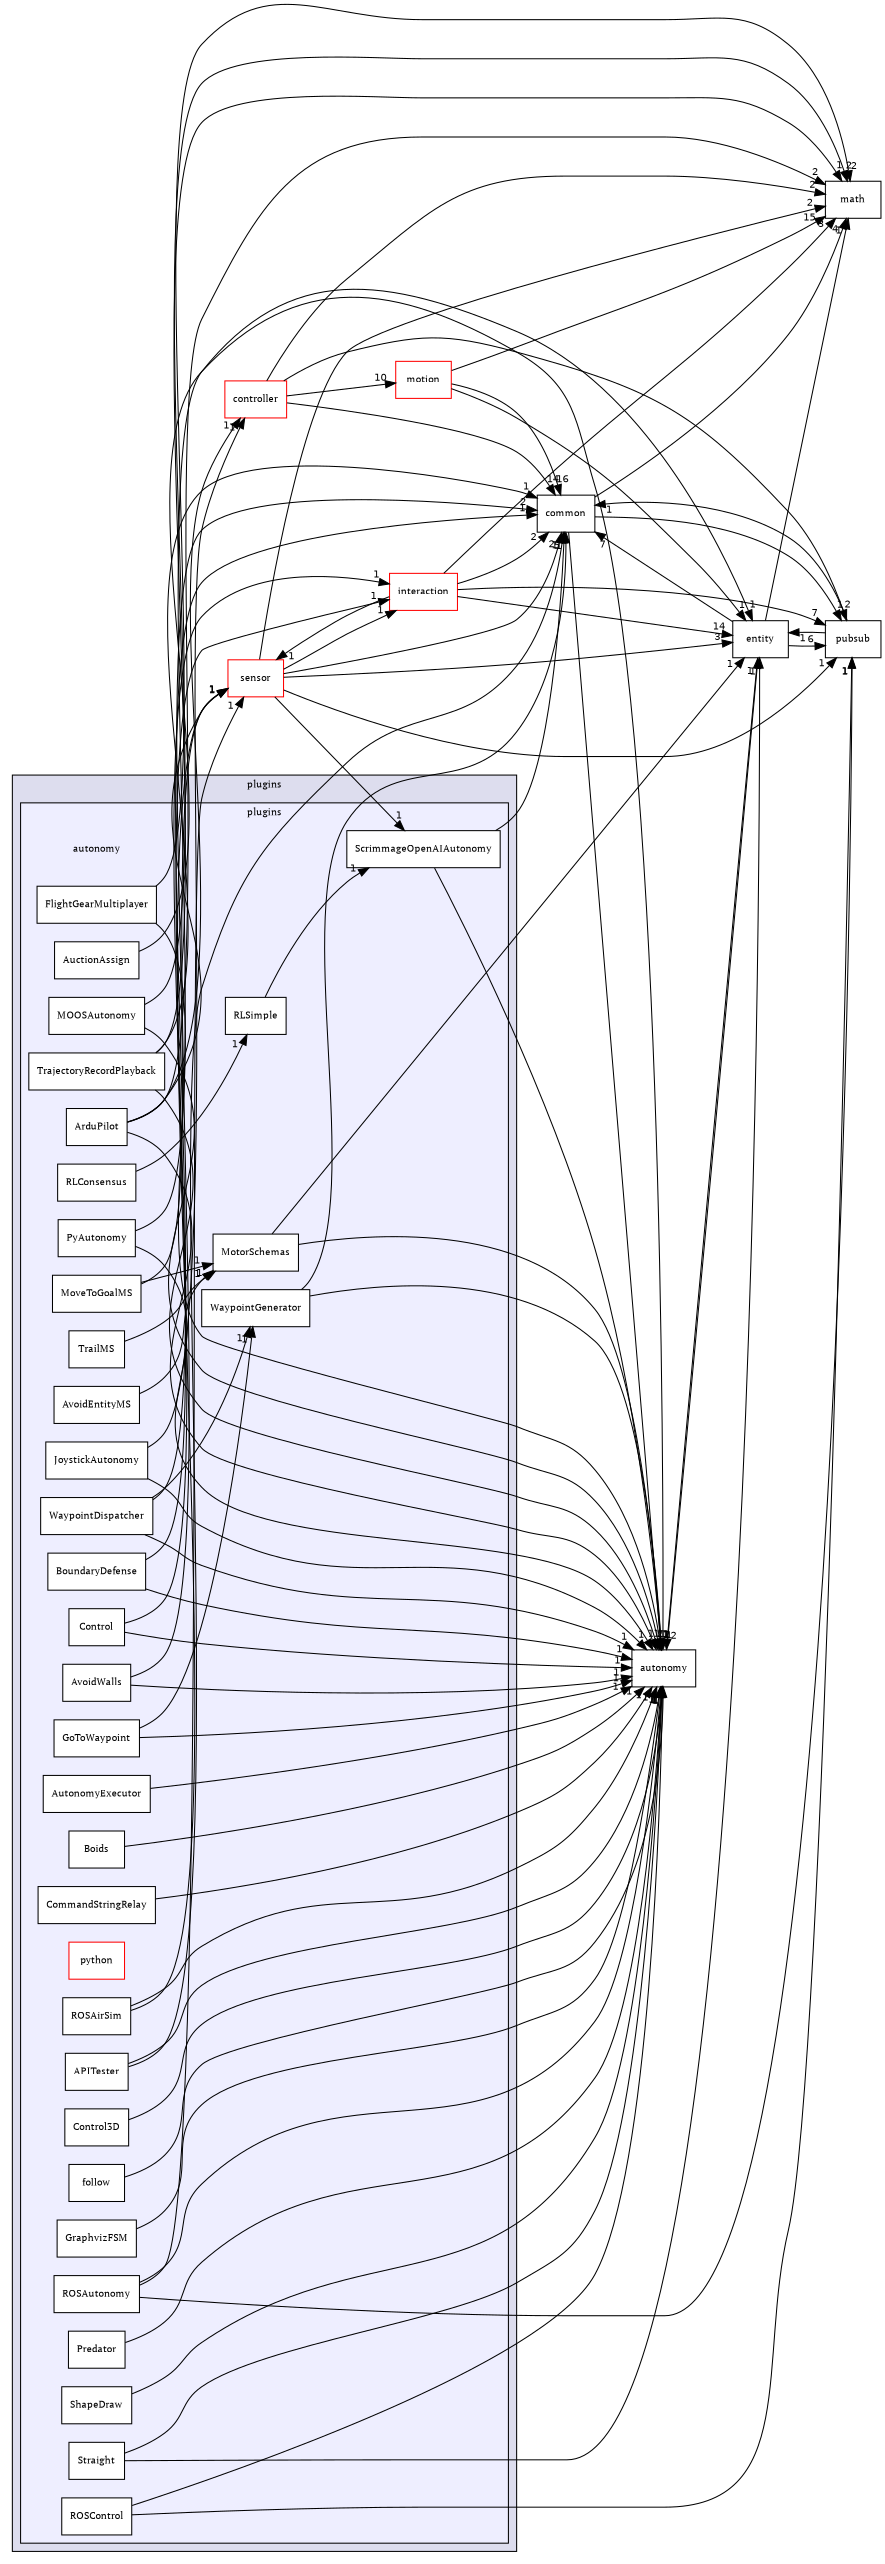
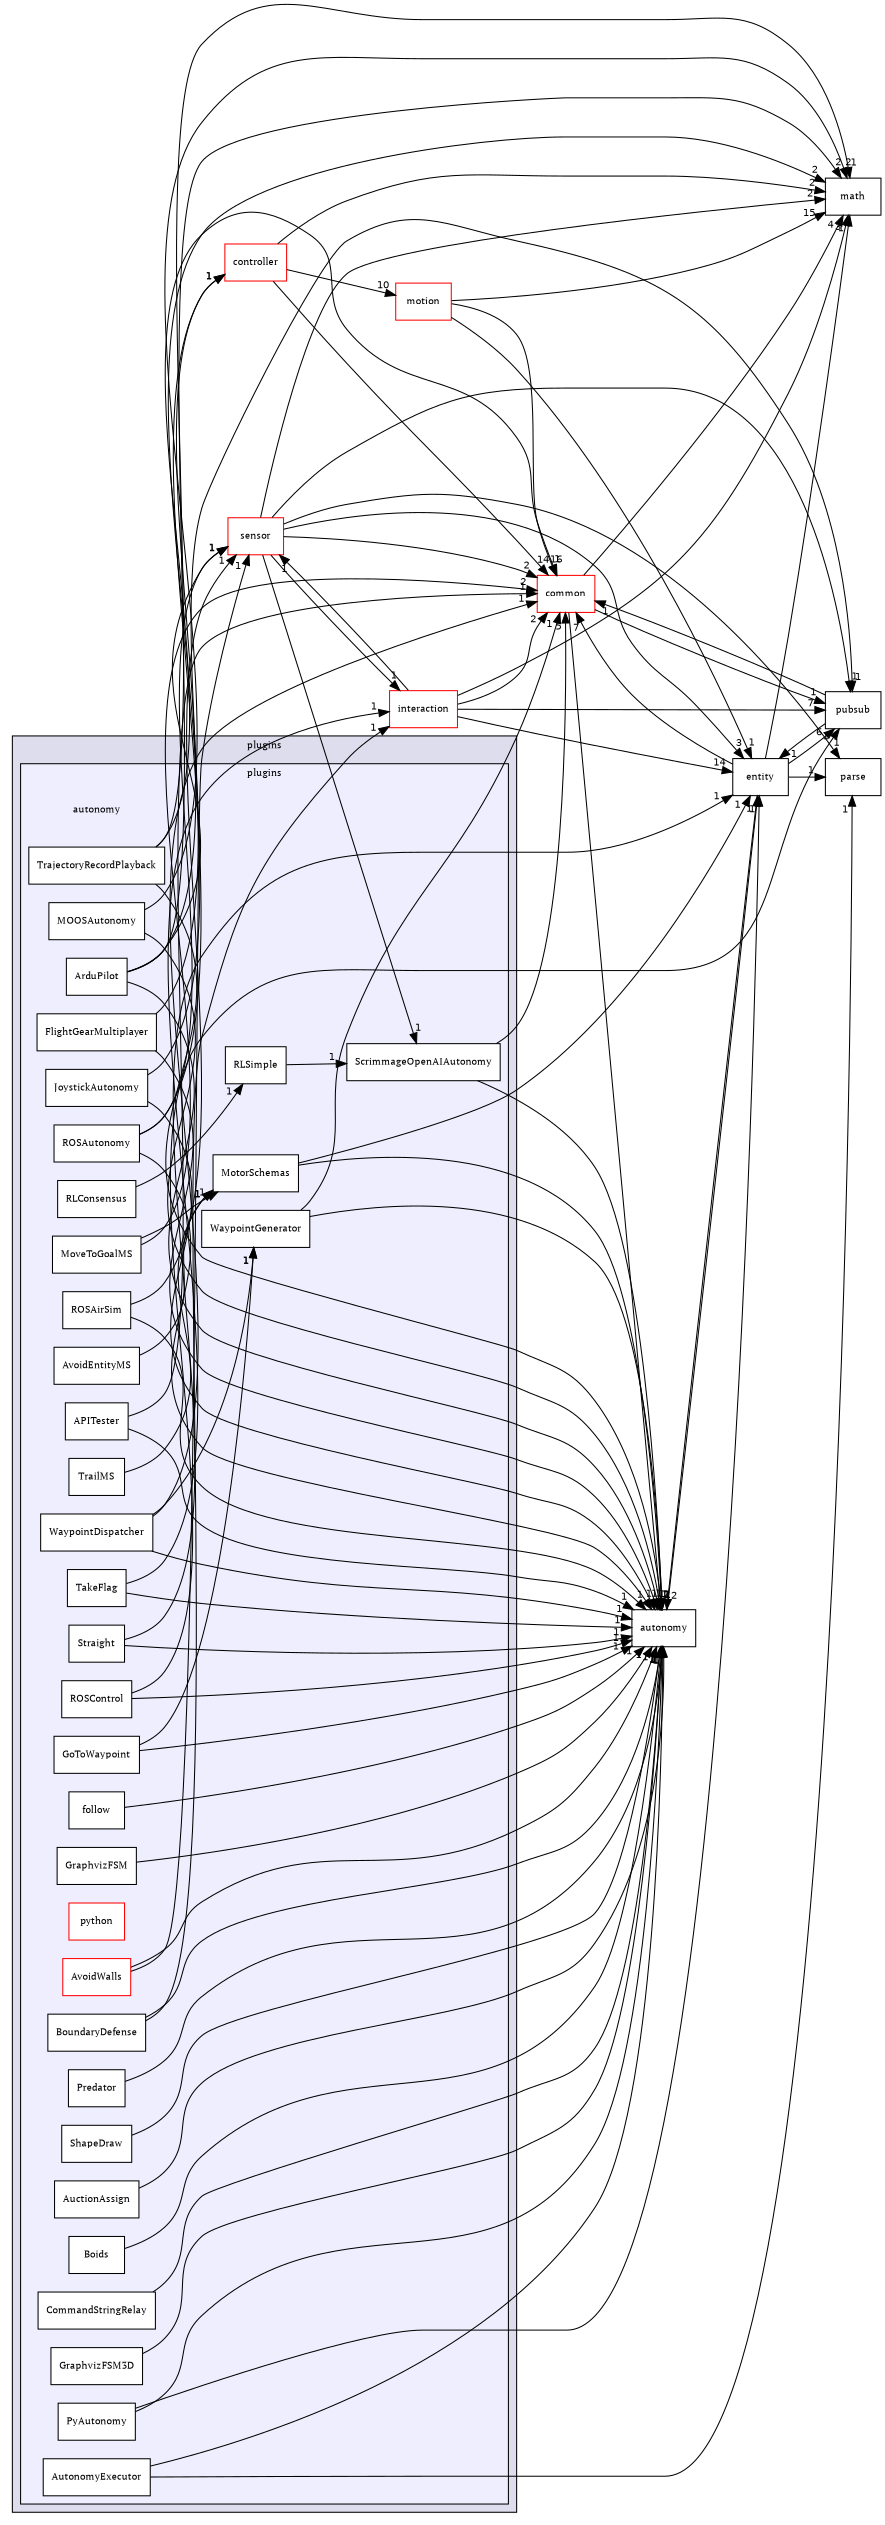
(609, 381) -> none
(566, 514) -> (566, 594)
none -> (853, 777)
(97, 1627) -> (97, 1588)
(97, 1683) -> (97, 1977)
(97, 2127) -> (97, 2366)
